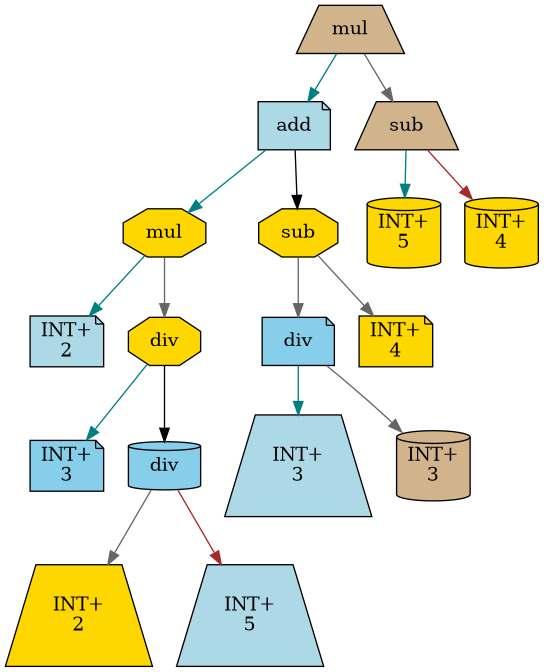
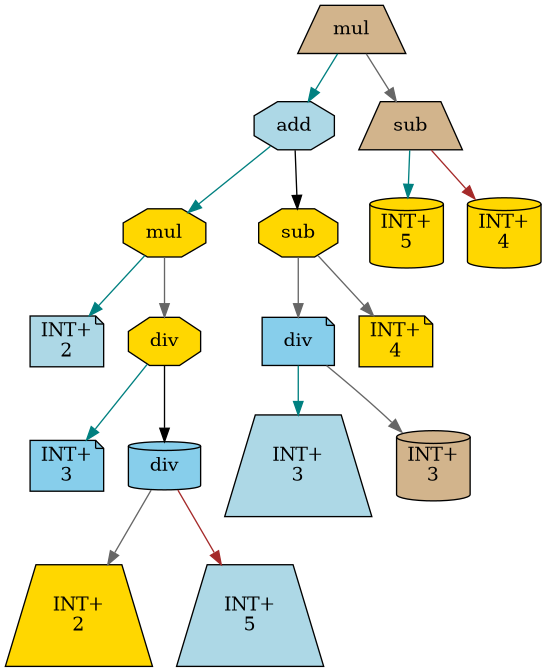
(294, 126) -> (294, 126)
